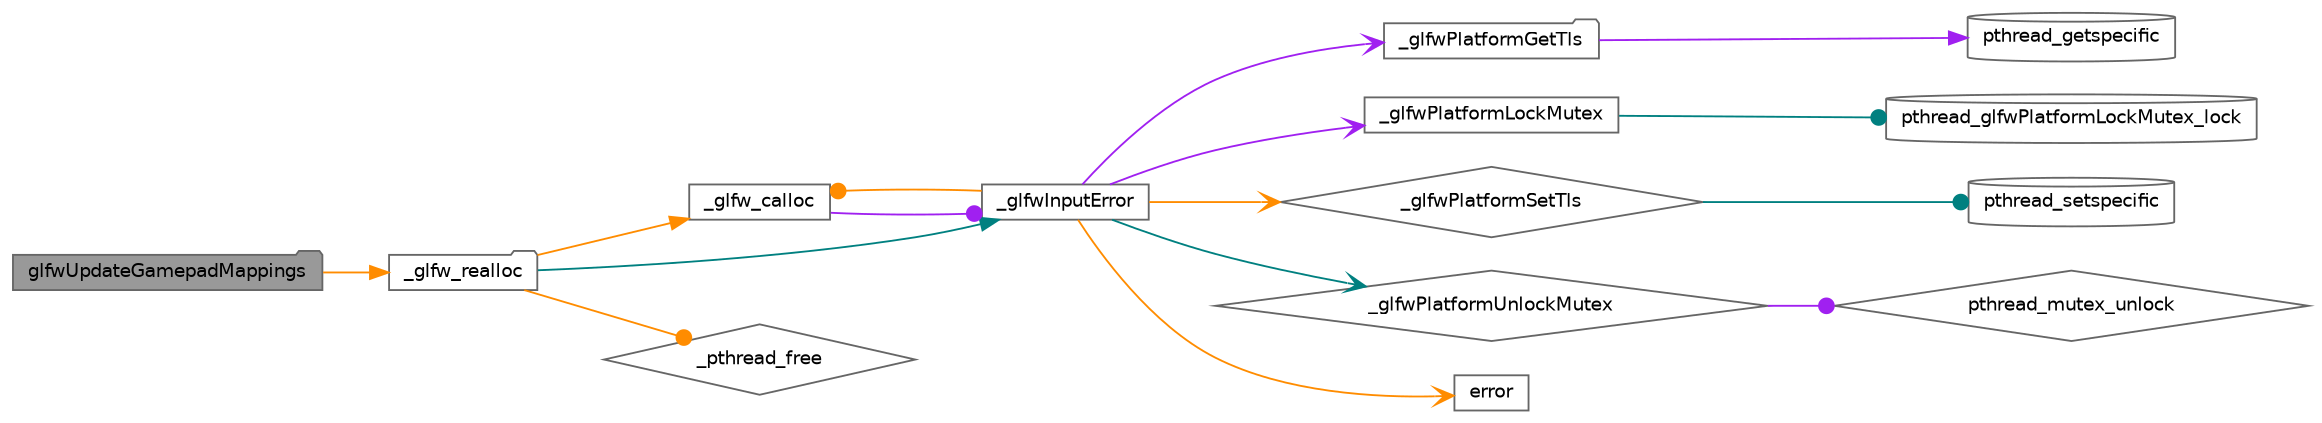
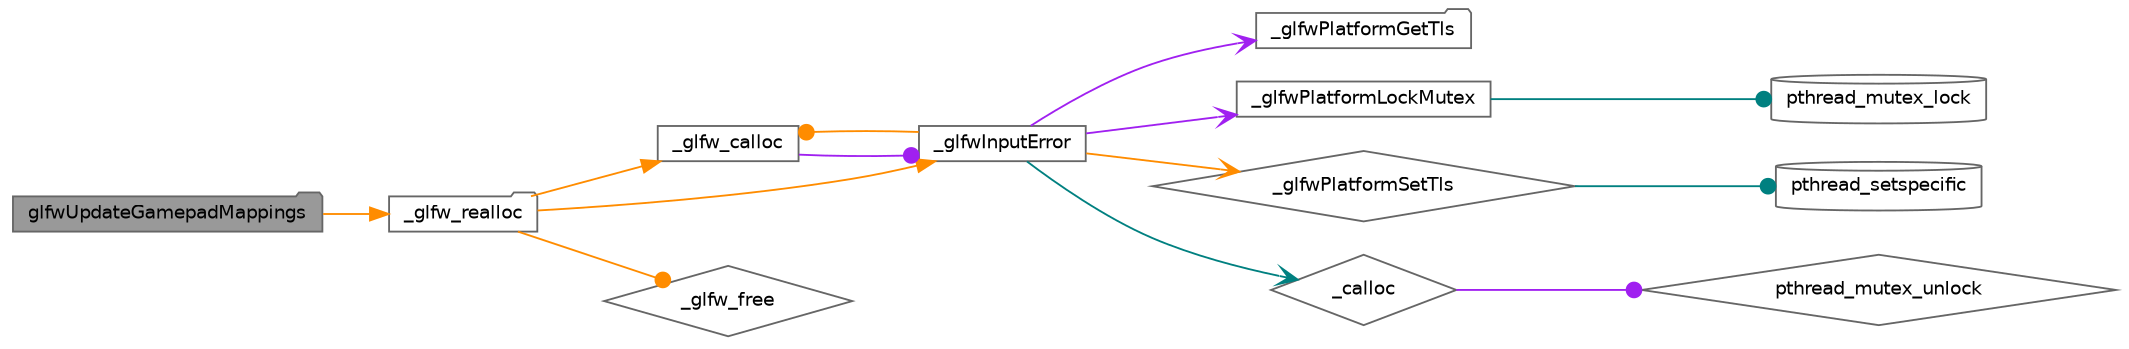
(2071, 37) -> none
(2071, 119) -> (1879, 99)
(760, 256) -> (728, 195)
(1491, 306) -> (1364, 290)
(760, 360) -> (728, 301)
(1491, 393) -> none
